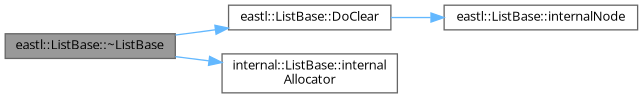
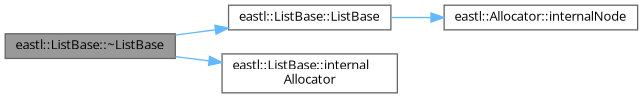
(310, 18) -> (310, 18)
(541, 18) -> (541, 18)
(310, 73) -> (310, 73)
